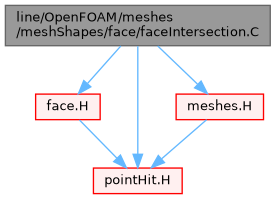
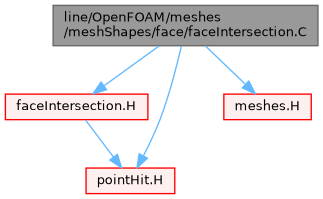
(68, 107) -> (77, 107)
(184, 139) -> none
